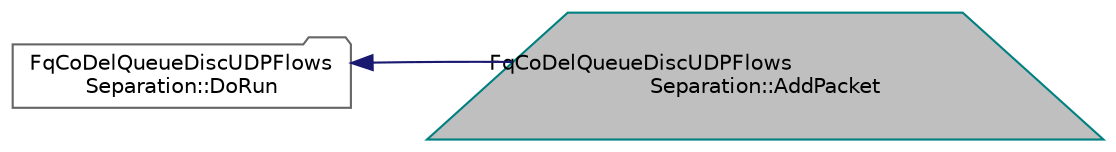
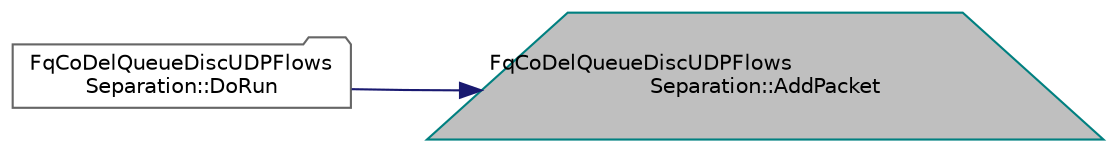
(443, 62) -> (406, 90)
